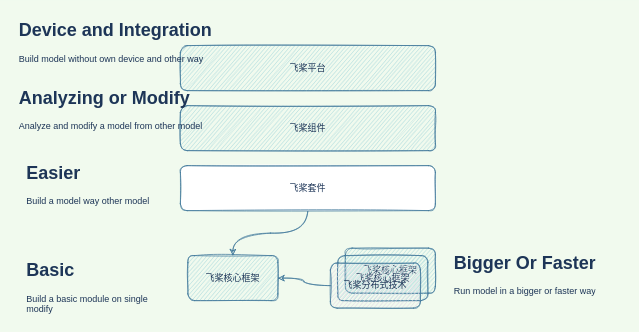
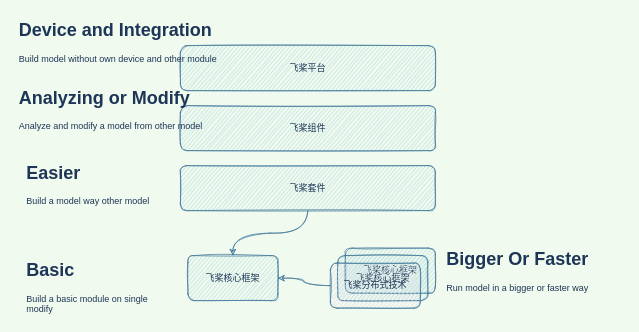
(116, 19) -> (122, 19)
(308, 188) -> (308, 188)
(537, 278) -> (529, 274)
